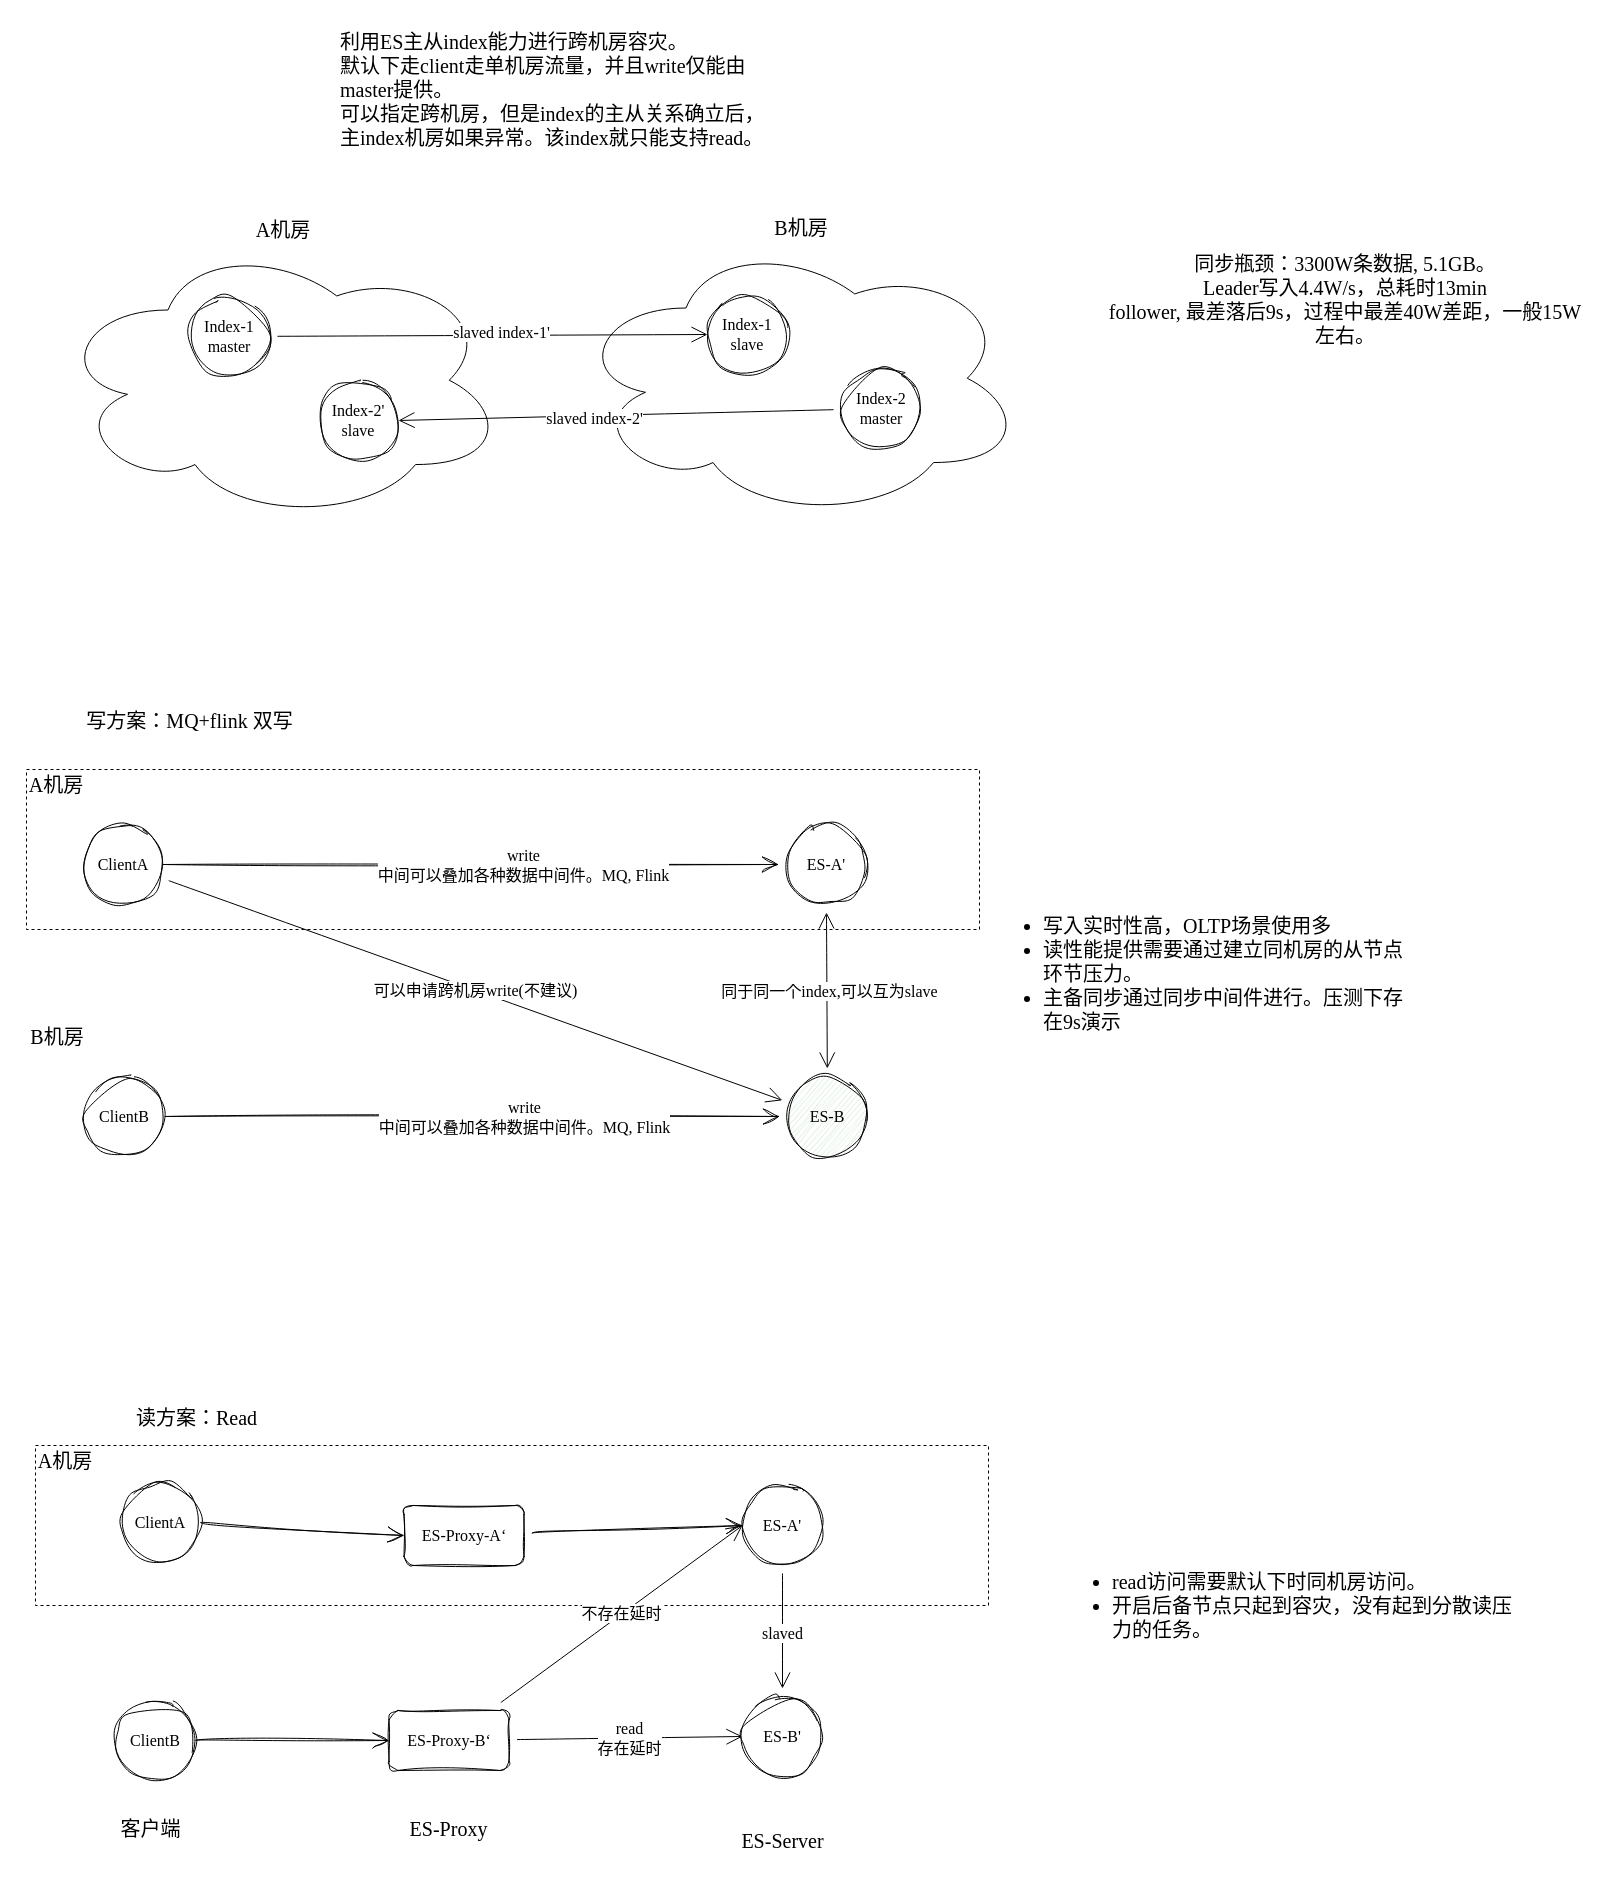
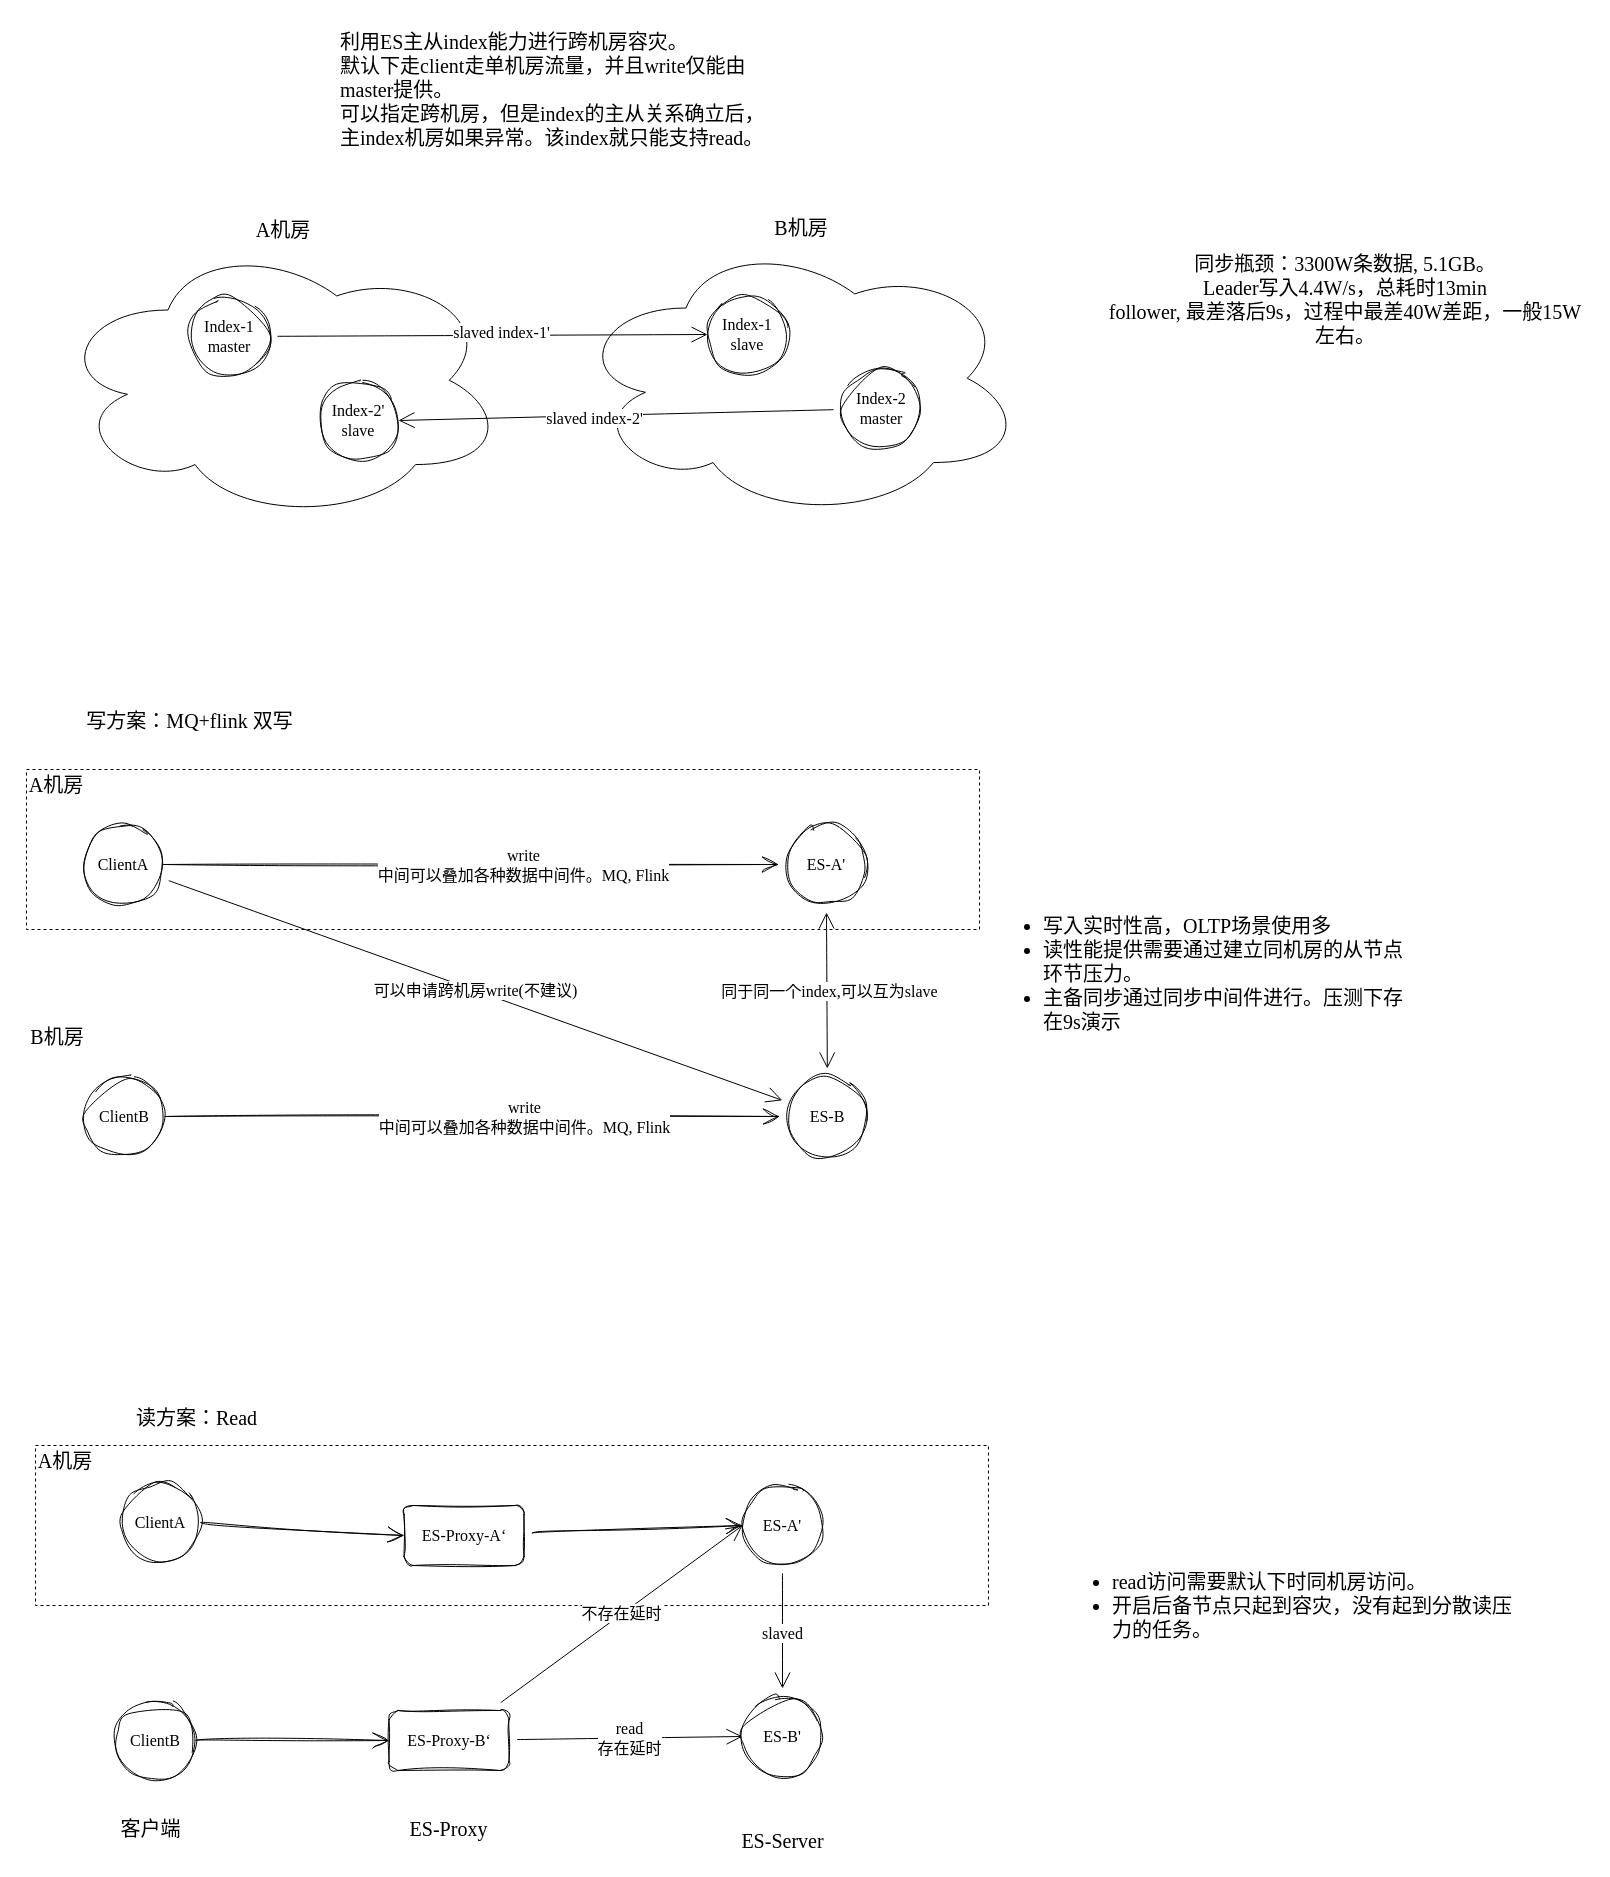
(828, 1117) -> (828, 1117)
